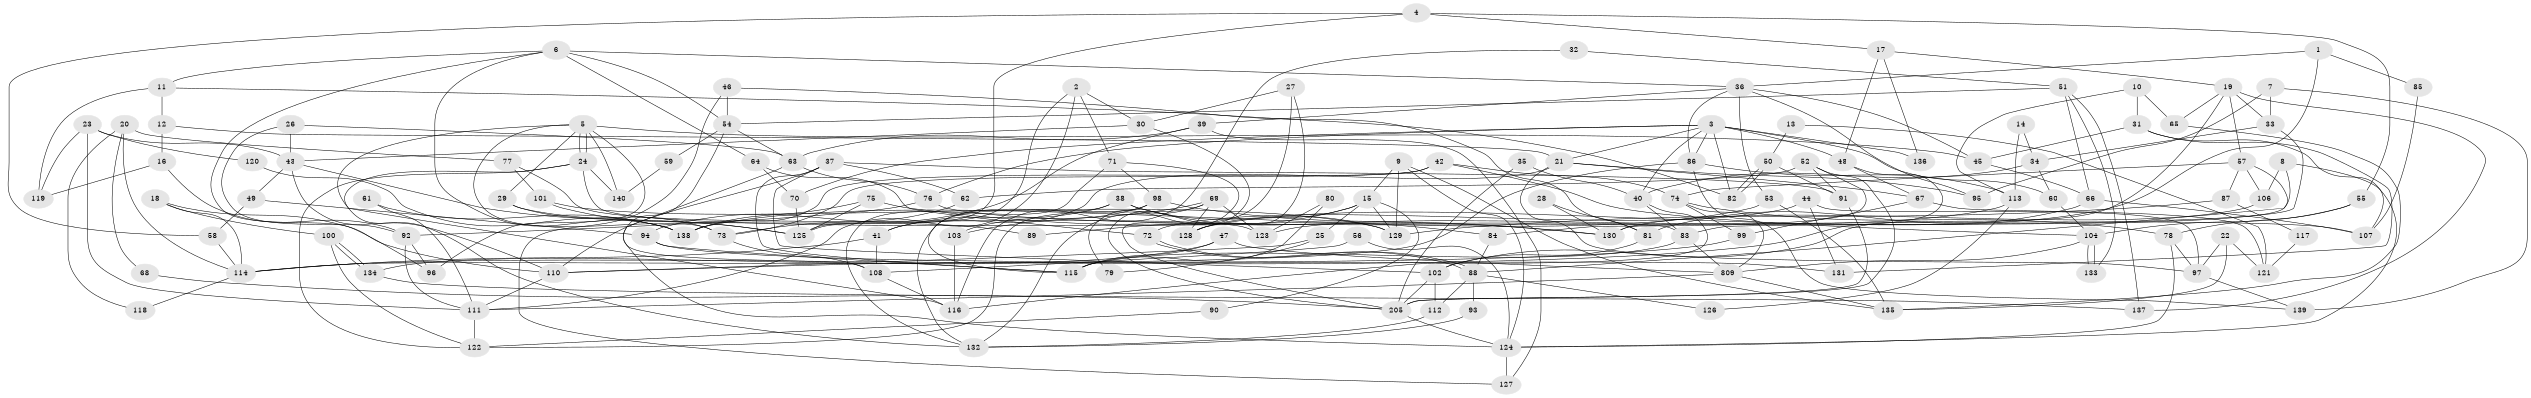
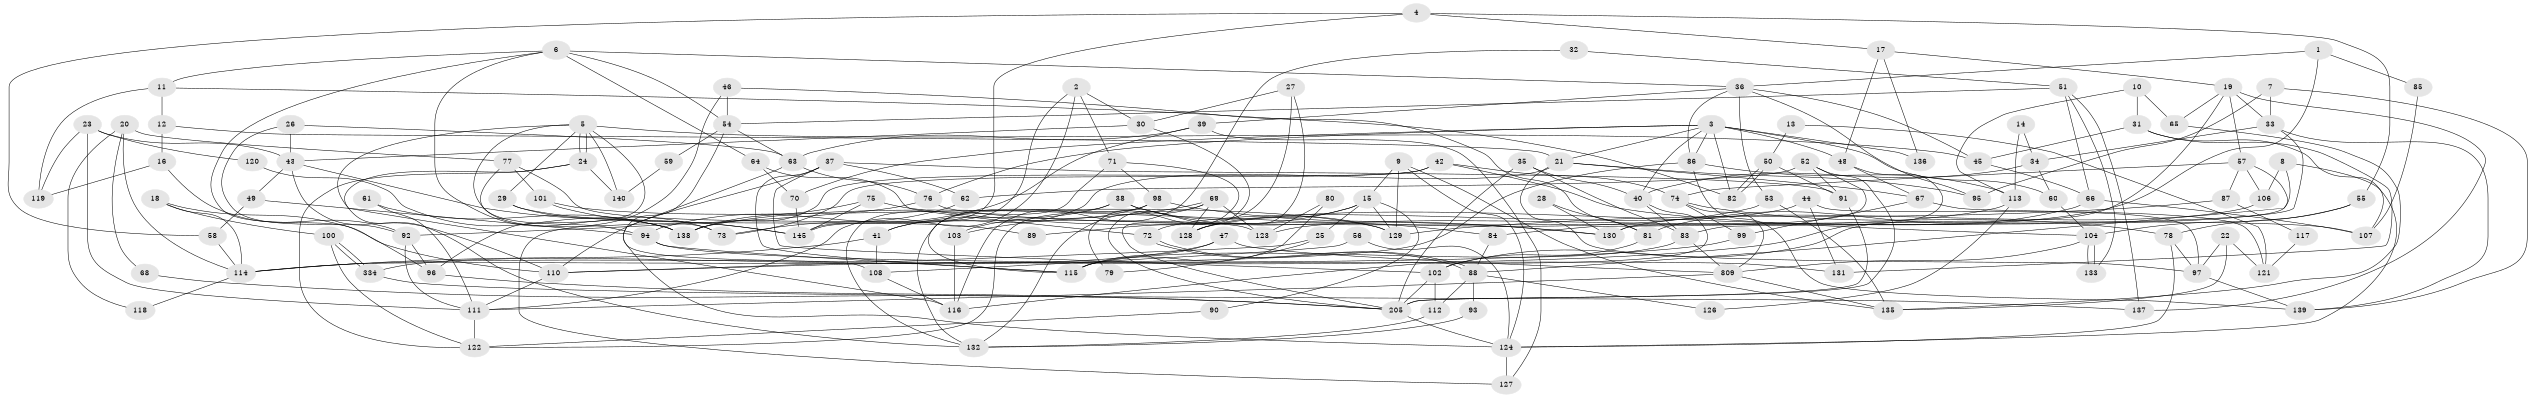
none -> (2488, 197)
none -> (534, 223)
(1116, 225) -> (1603, 201)
(800, 236) -> (800, 236)
(799, 255) -> none
(370, 273) -> (370, 273)
none -> (913, 294)
